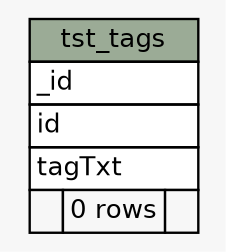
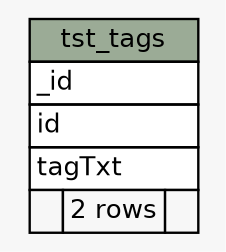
(114, 210) -> (114, 210)
